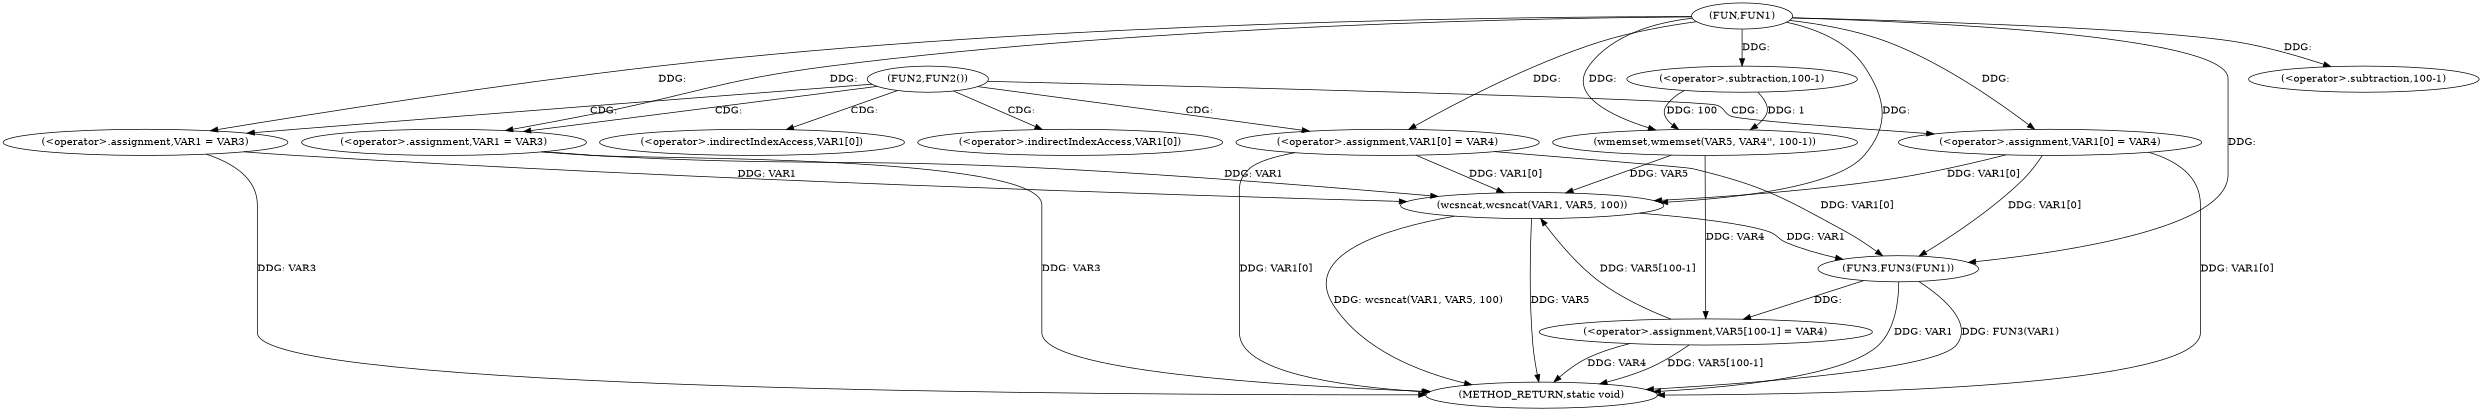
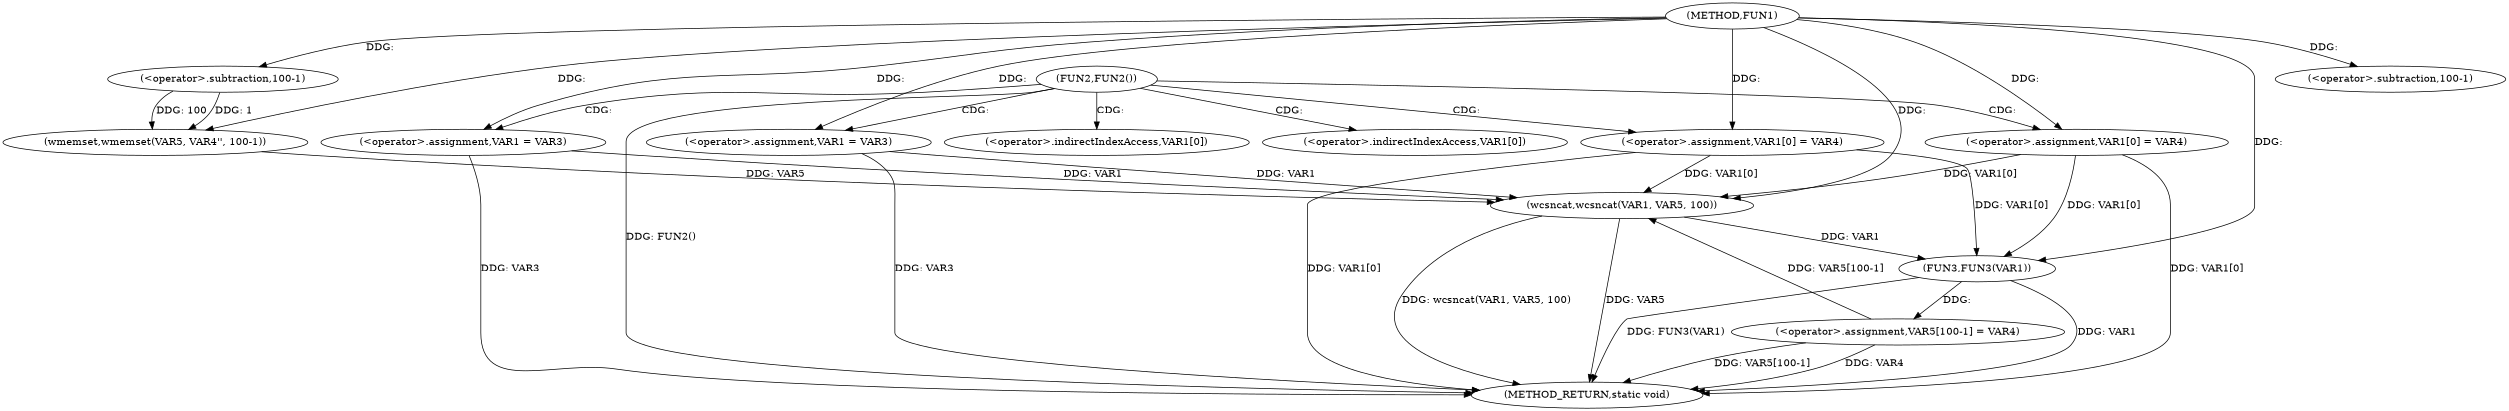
(1742, 16) -> (1732, 16)
(1705, 234) -> none
(1898, 269) -> (1977, 269)
none -> (730, 360)
